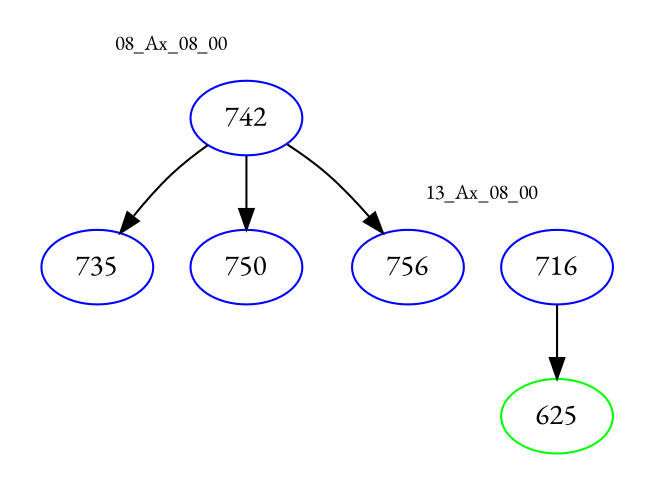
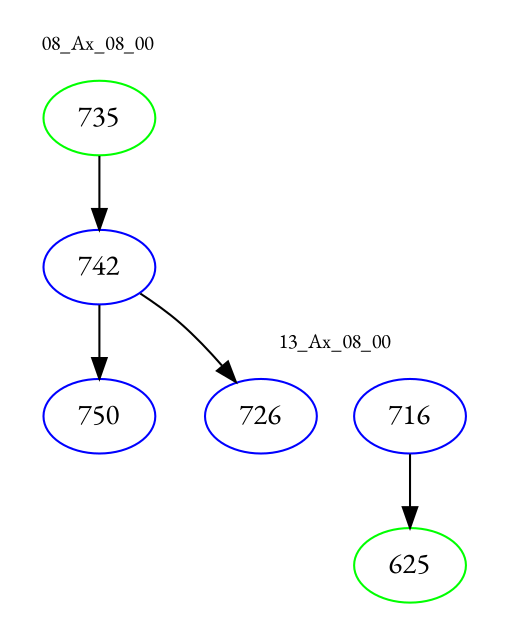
(168, 178) -> (99, 182)
(97, 267) -> (99, 118)
(408, 267) -> (261, 416)
